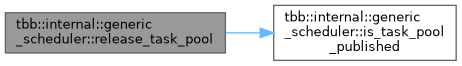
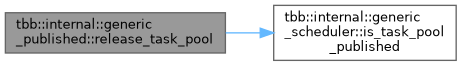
(115, 33) -> (115, 33)
